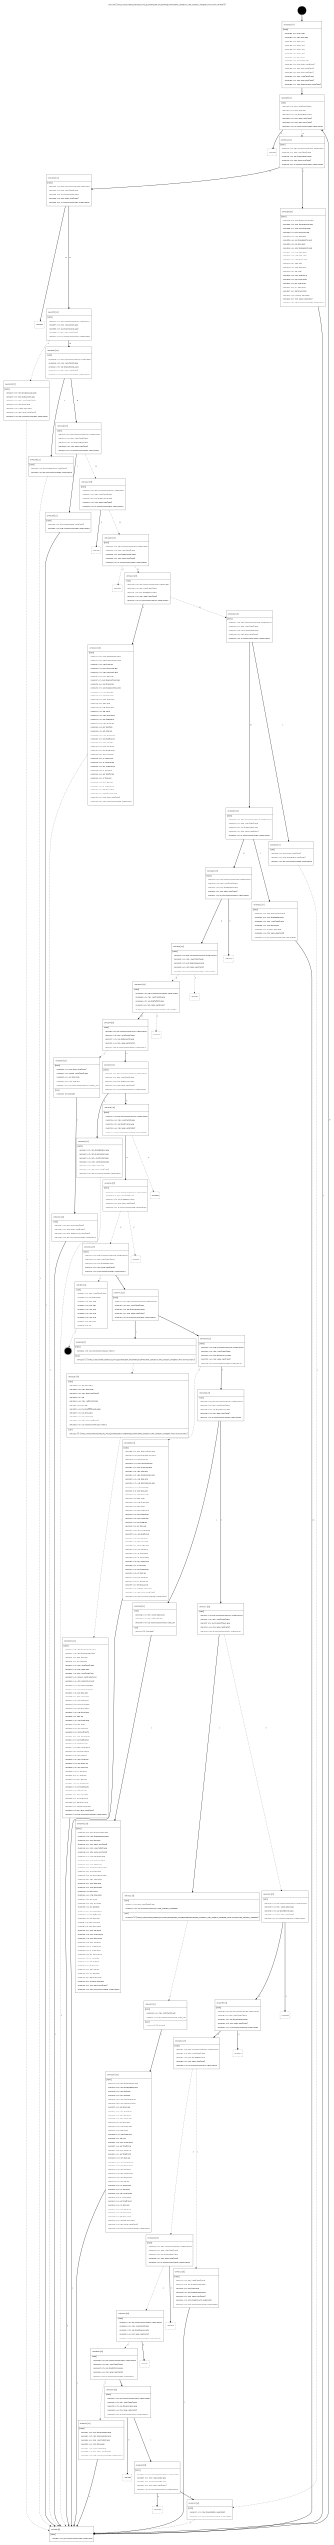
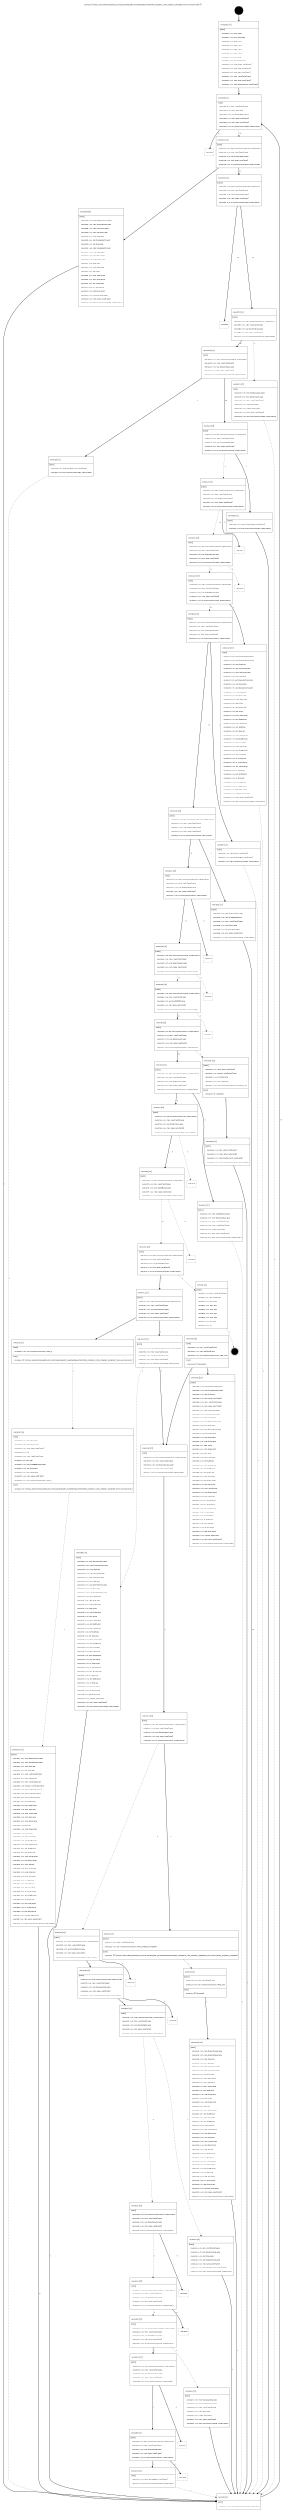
(201, 1513) -> (176, 1405)
(317, 1715) -> (258, 1679)
